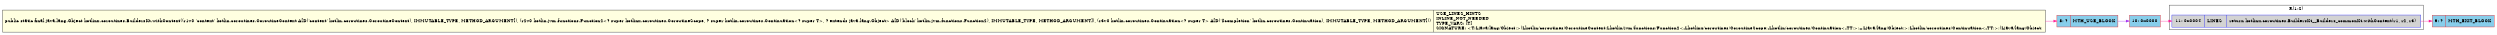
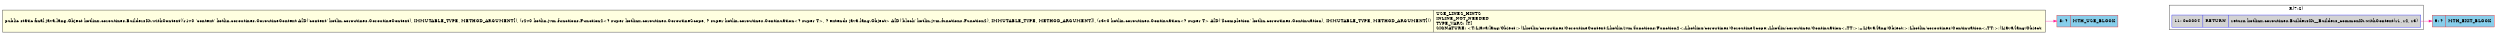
(2296, 9) -> (2296, 9)
(2145, 21) -> none
(2215, 21) -> (2216, 21)
